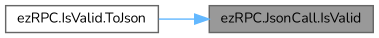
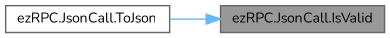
(82, 19) -> (88, 19)
